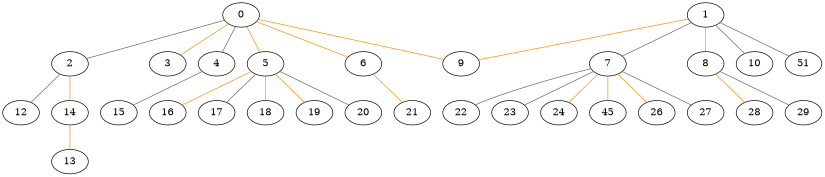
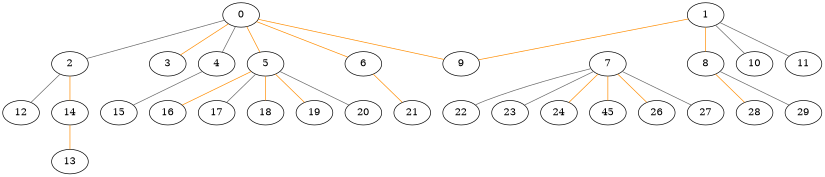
(657, 39) -> none
(803, 64) -> (803, 64)
